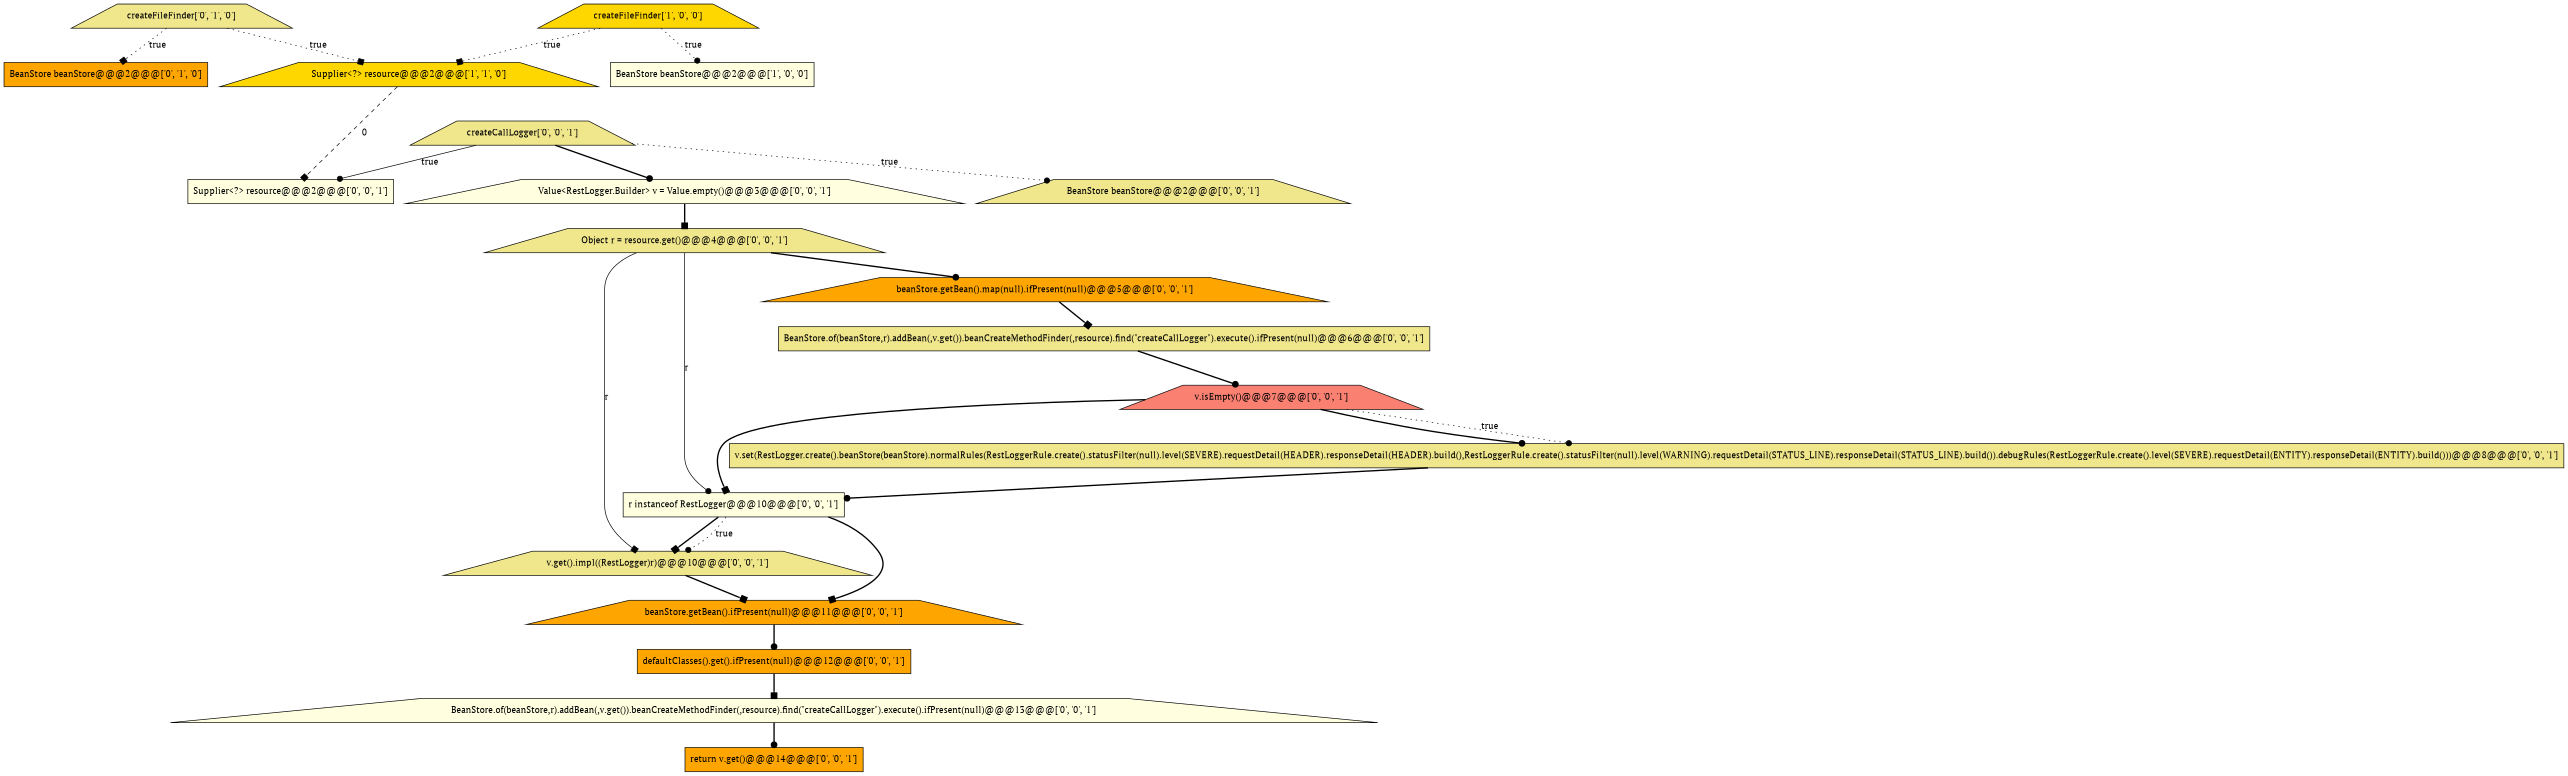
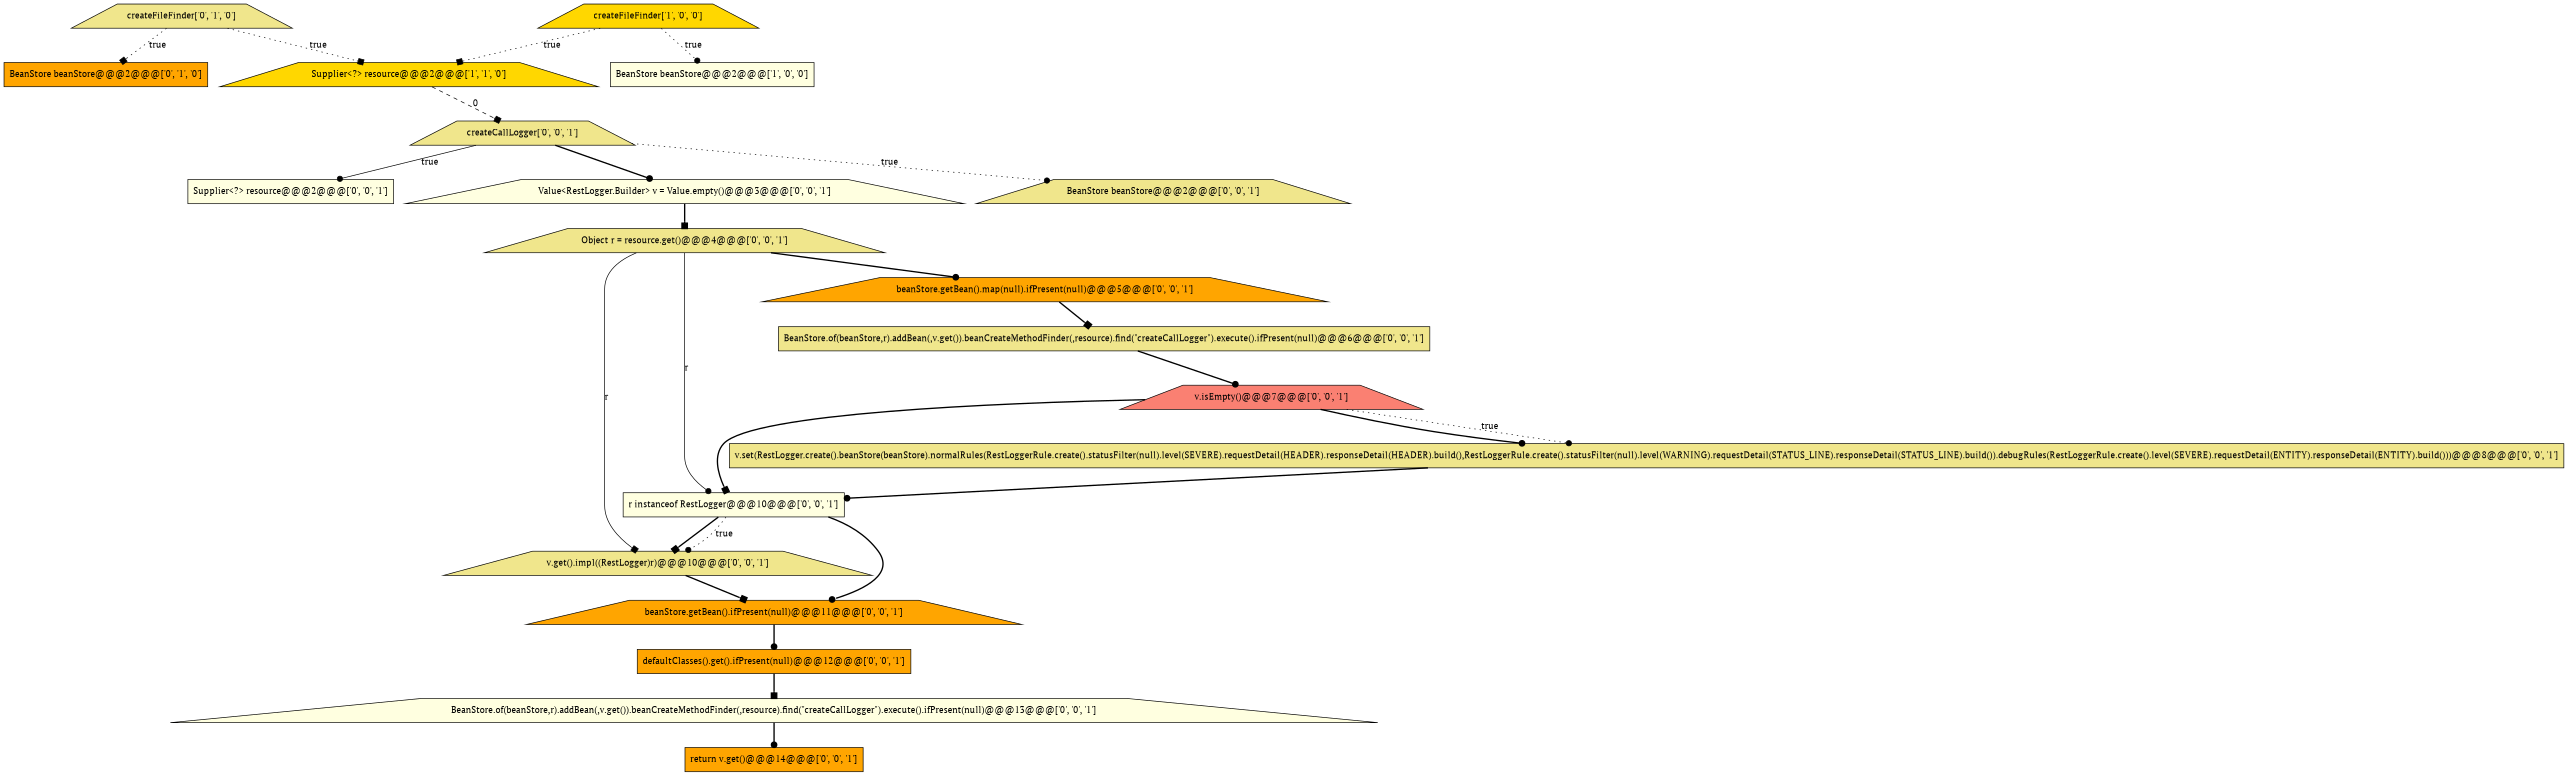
(352, 131) -> (463, 102)
(881, 557) -> (881, 557)
